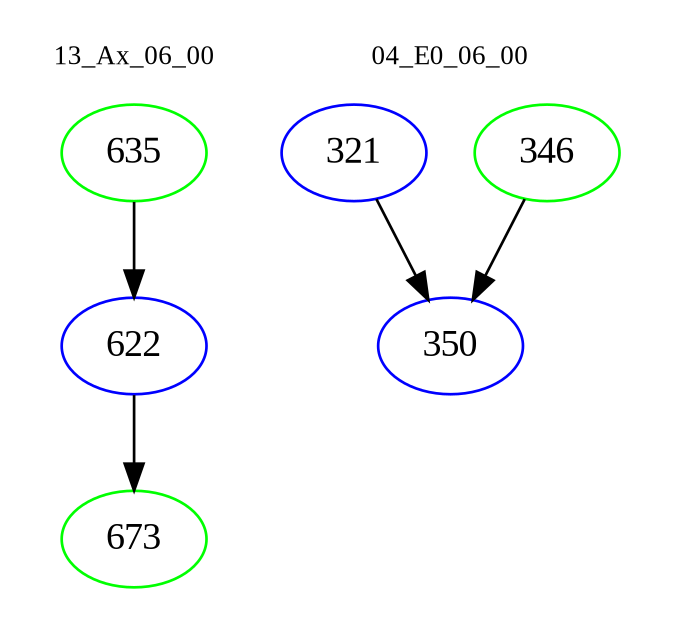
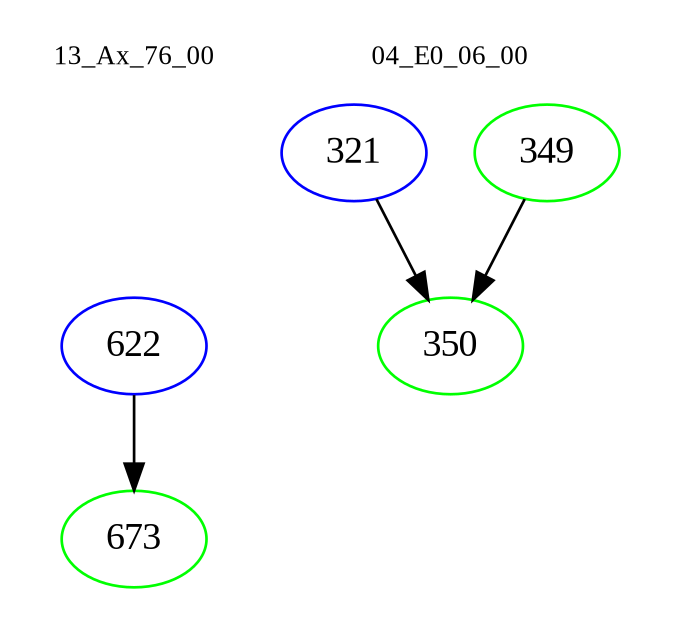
(135, 58) -> (135, 58)
(134, 153) -> none
(547, 153) -> (547, 153)
(451, 346) -> (451, 346)
